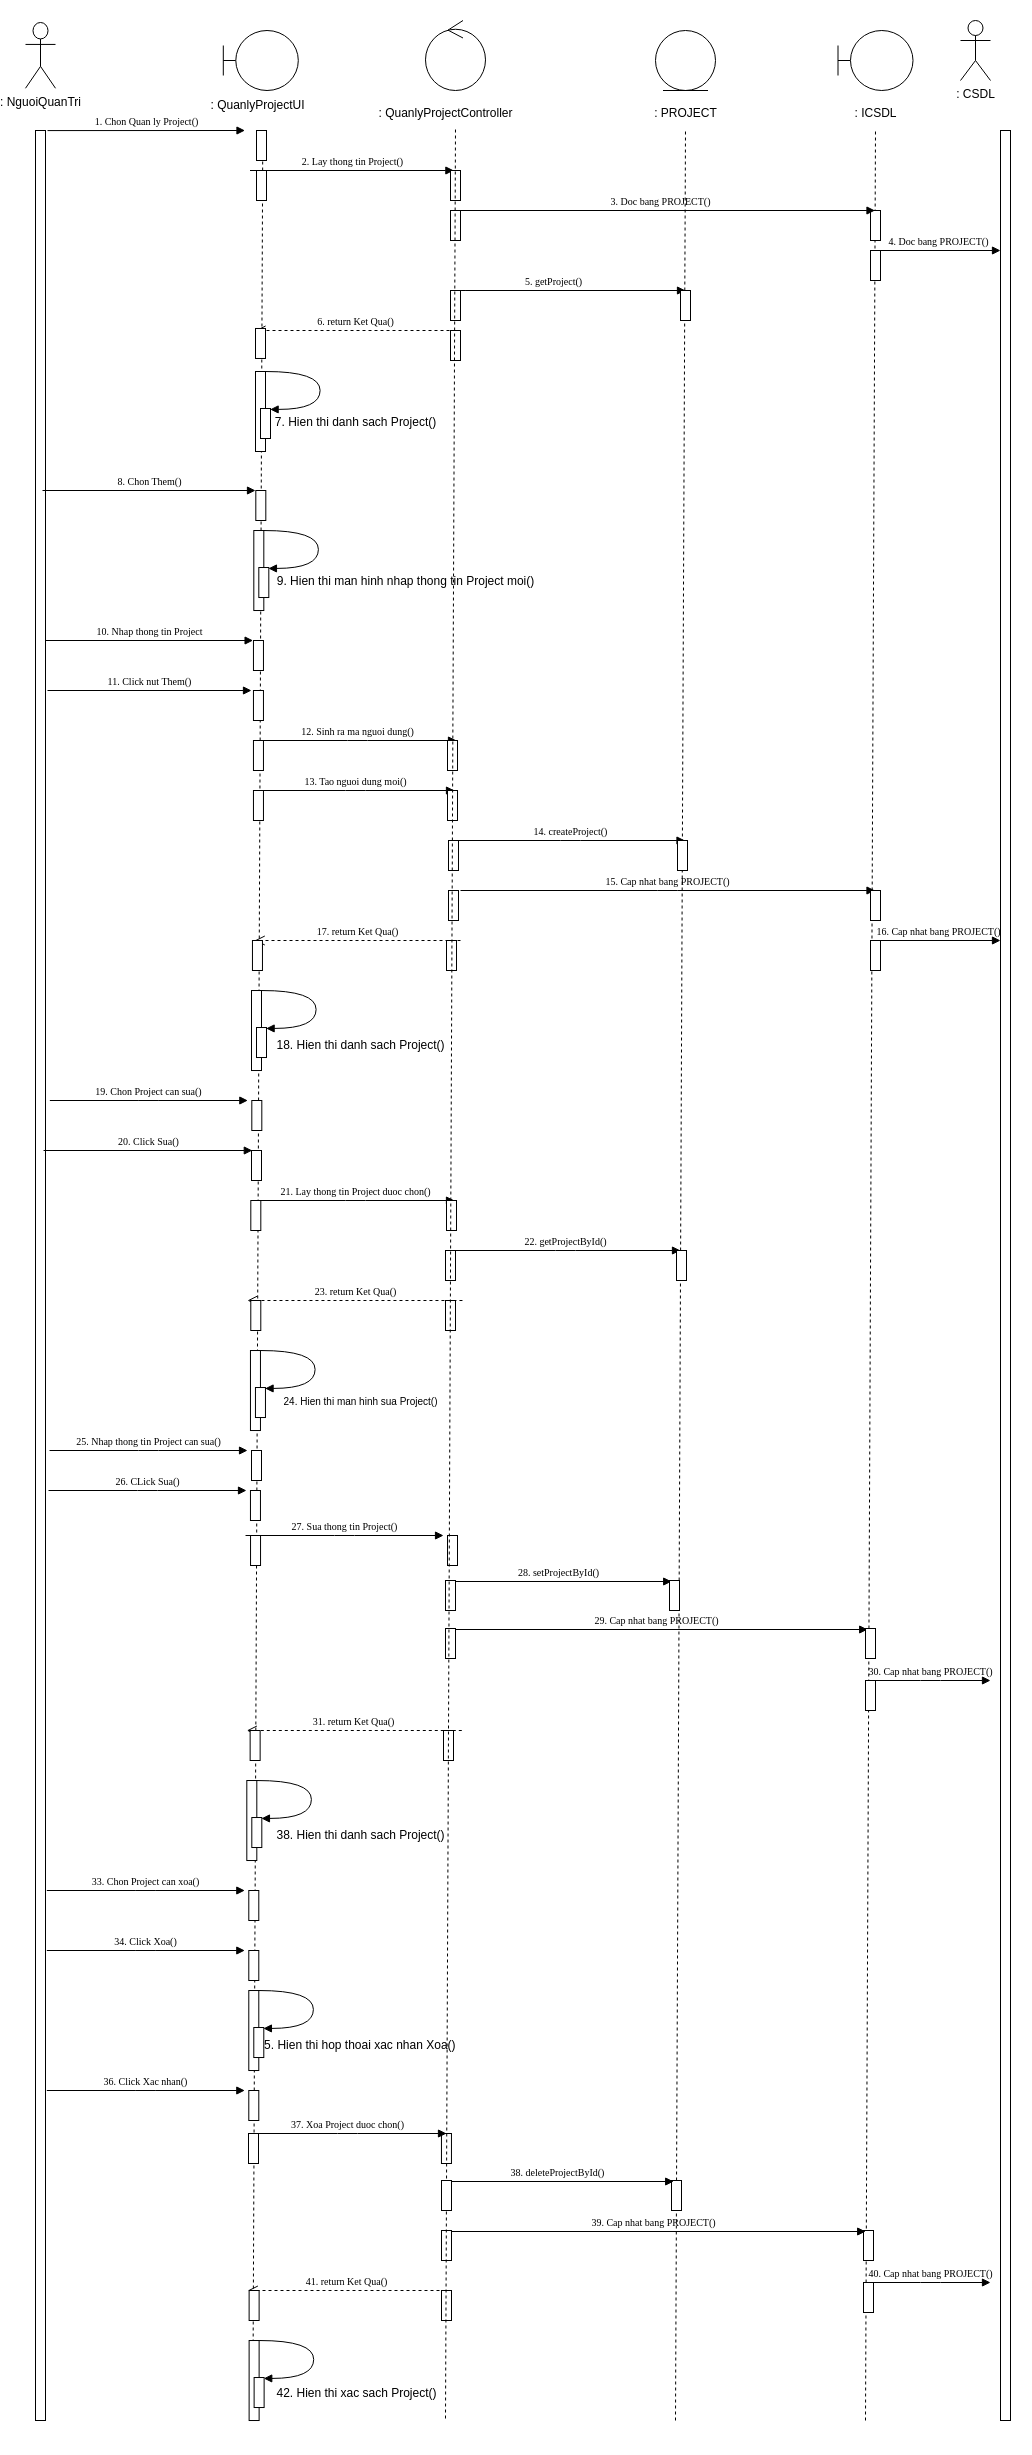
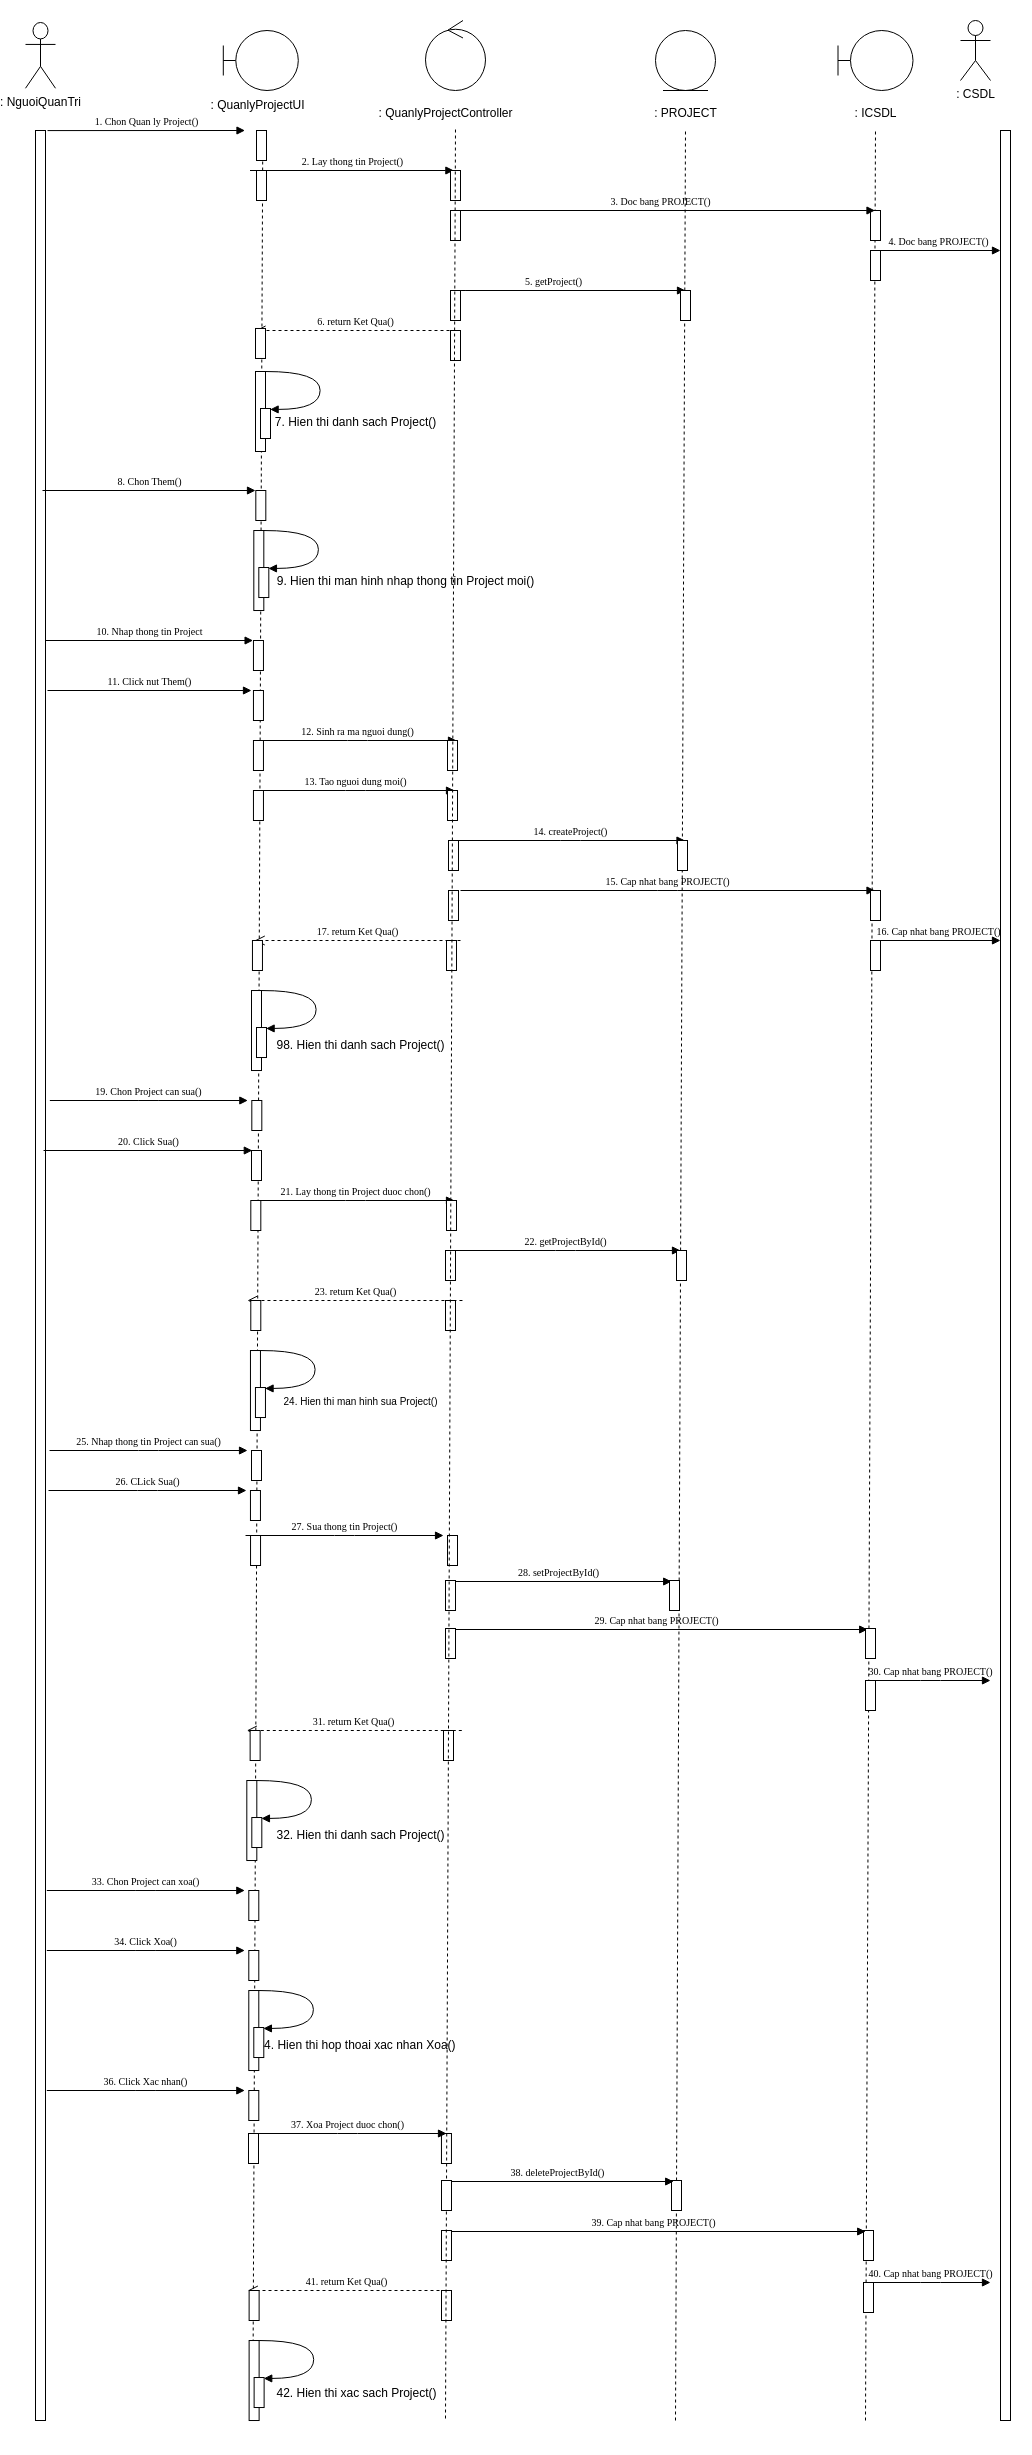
(361, 1046) -> (361, 1046)
(361, 1836) -> (361, 1836)
(357, 2046) -> (357, 2046)
